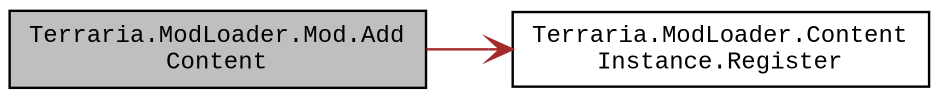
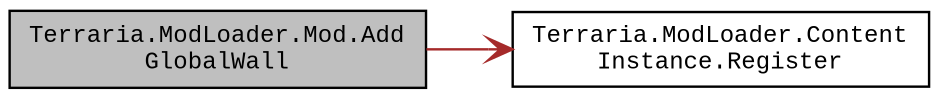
(218, 49) -> (218, 49)
